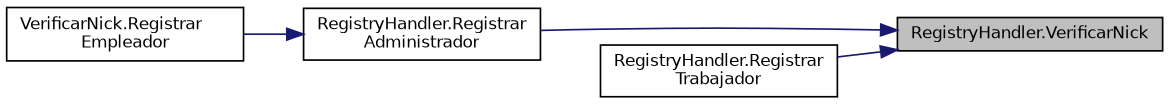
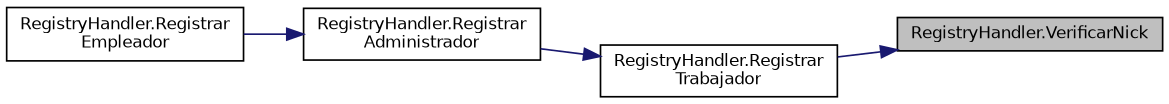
(711, 28) -> (562, 52)
(125, 34) -> (125, 34)
